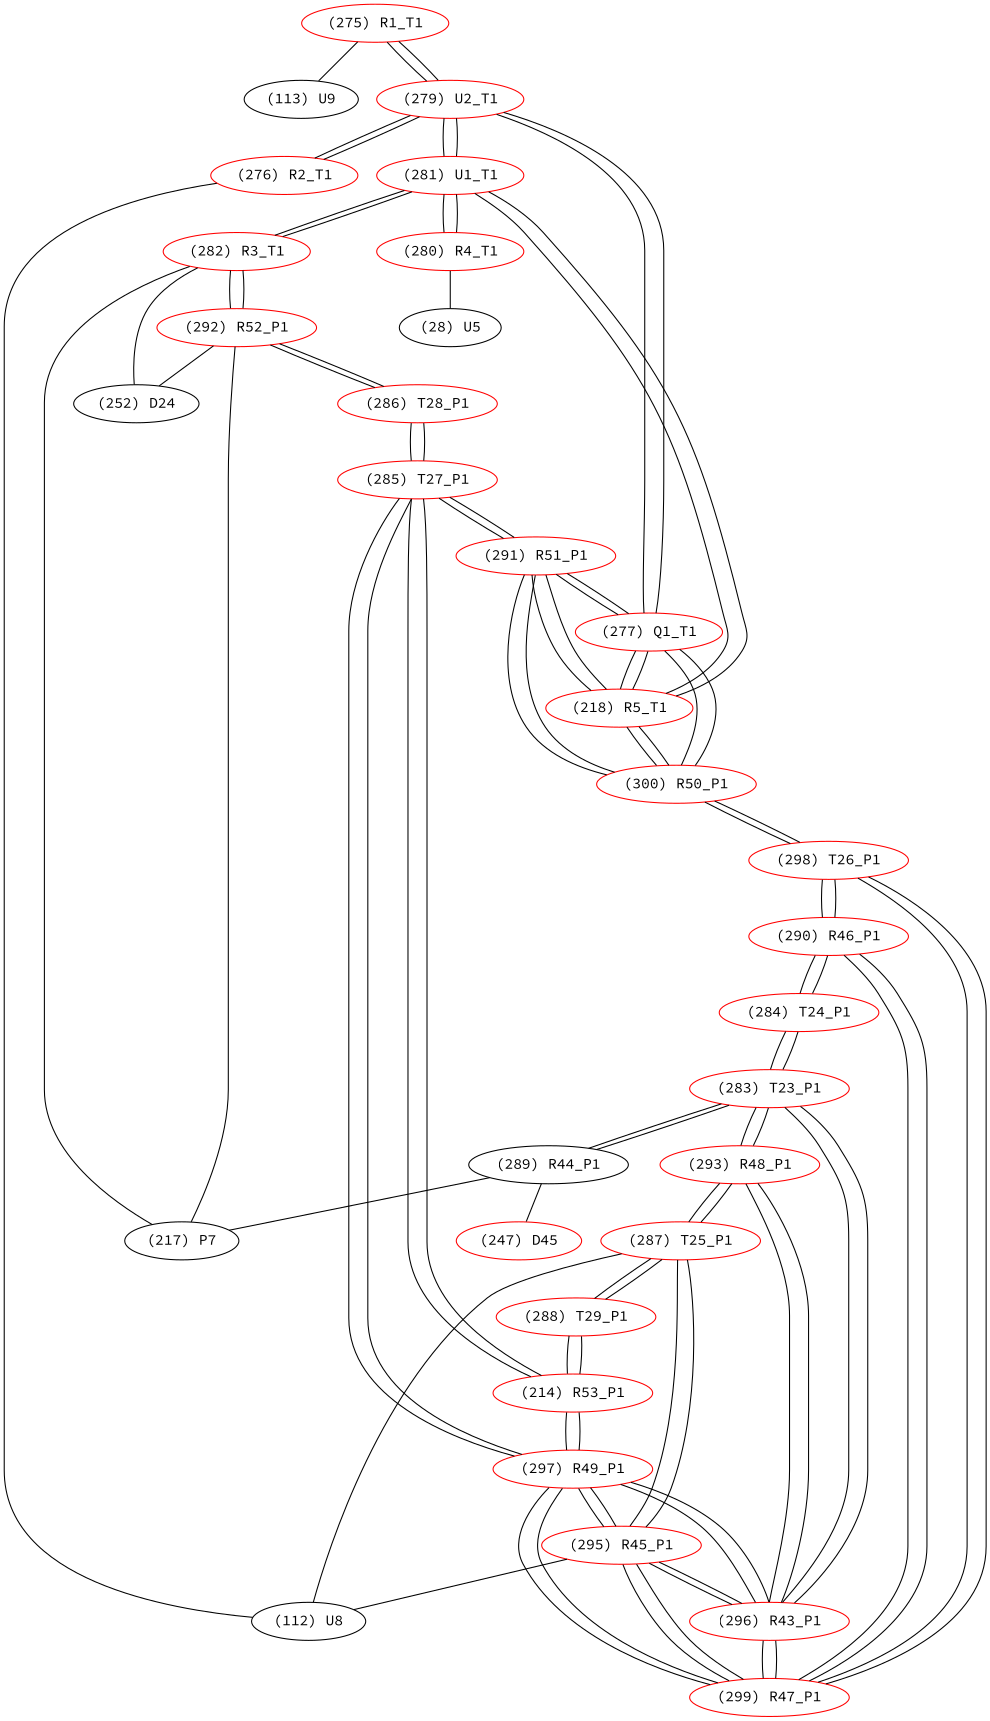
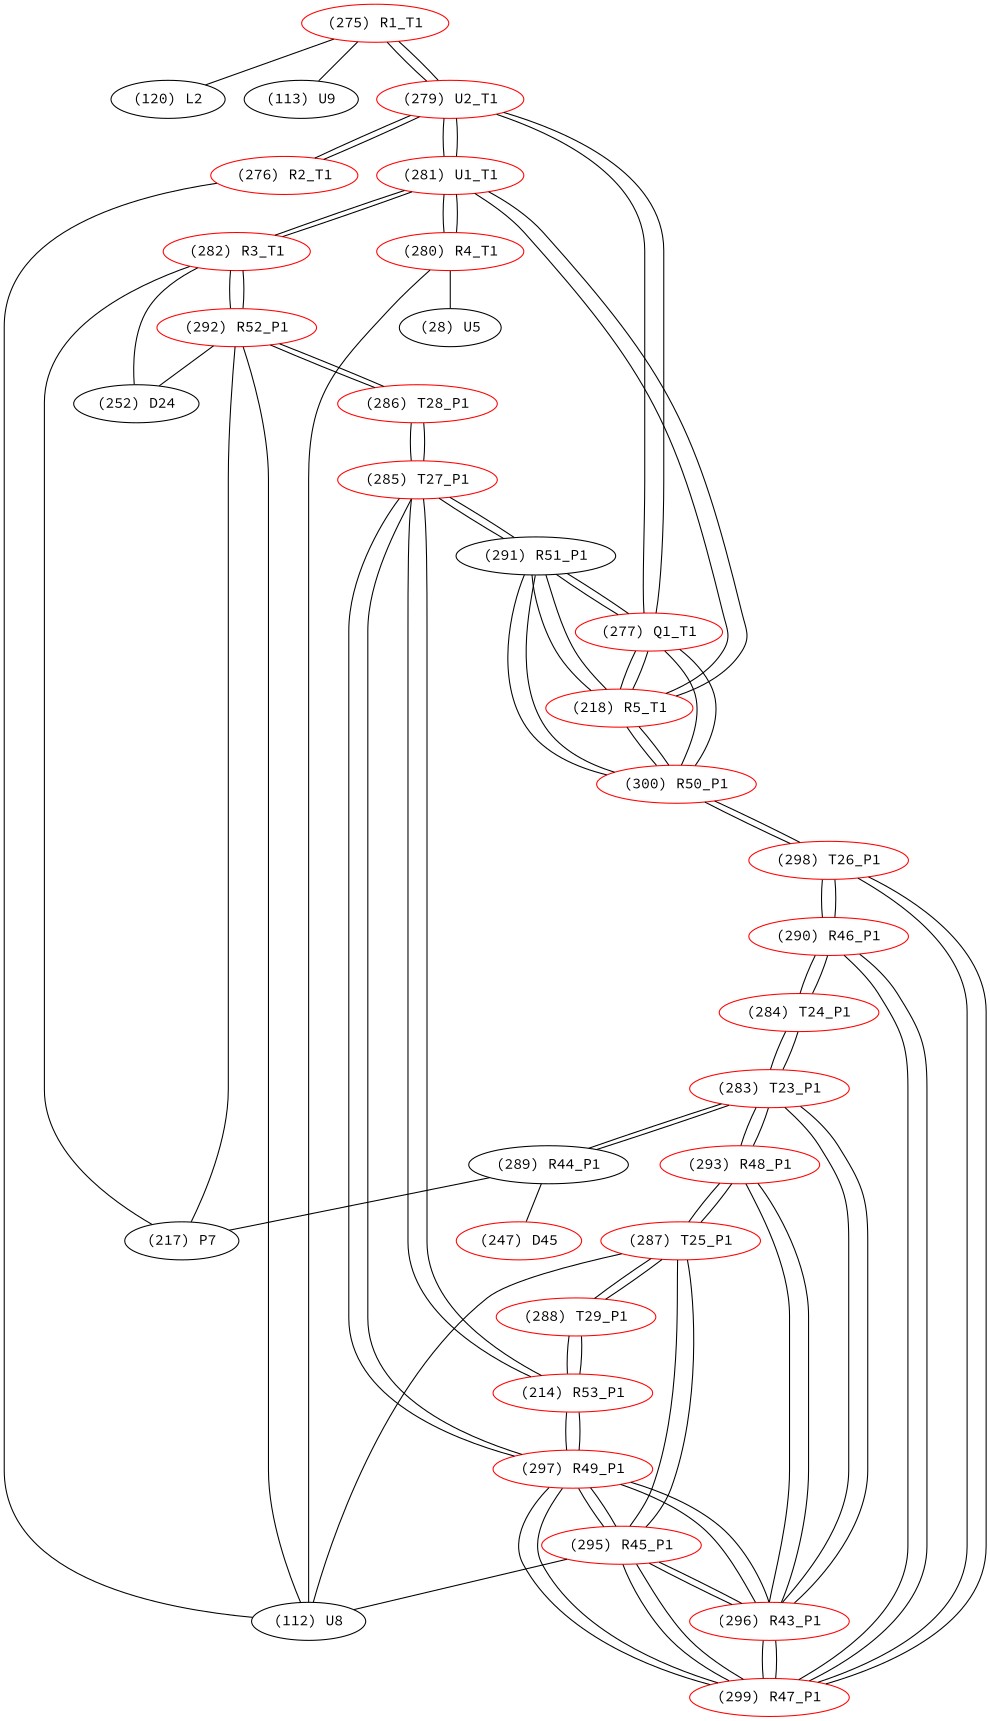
none -> (168, 99)
(536, 556) -> (536, 556)
none -> (309, 915)
none -> (268, 975)
